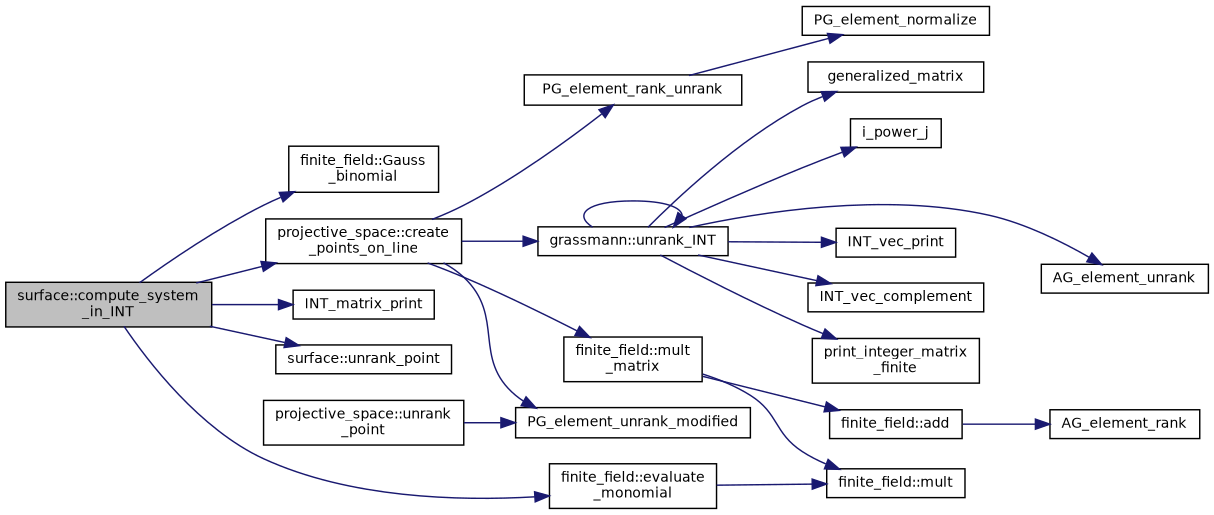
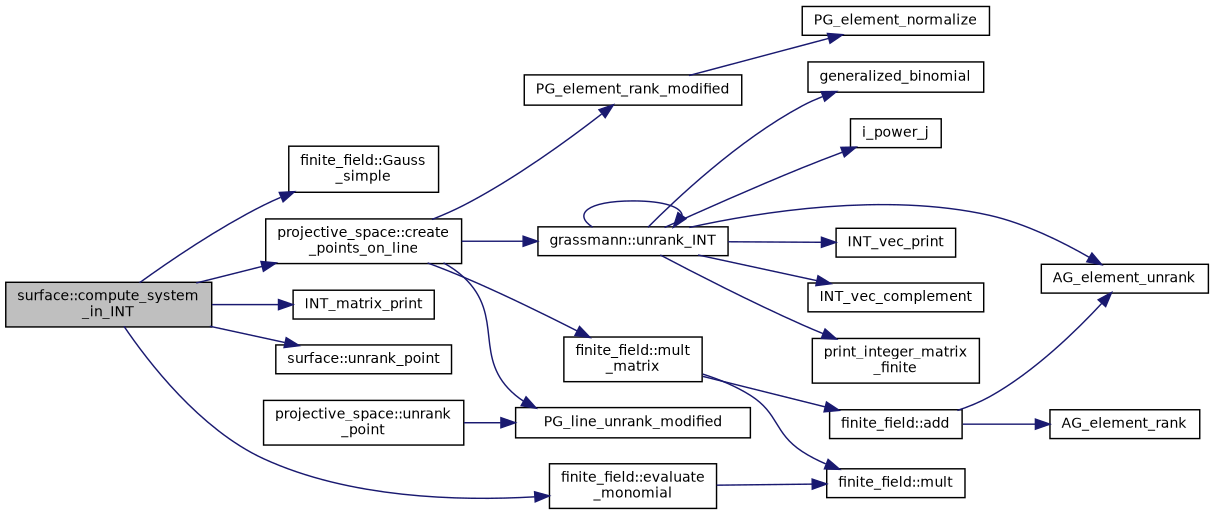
(896, 77) -> (896, 77)
(633, 90) -> (633, 90)
(364, 169) -> (364, 169)
none -> (1036, 365)
(633, 423) -> (633, 423)
